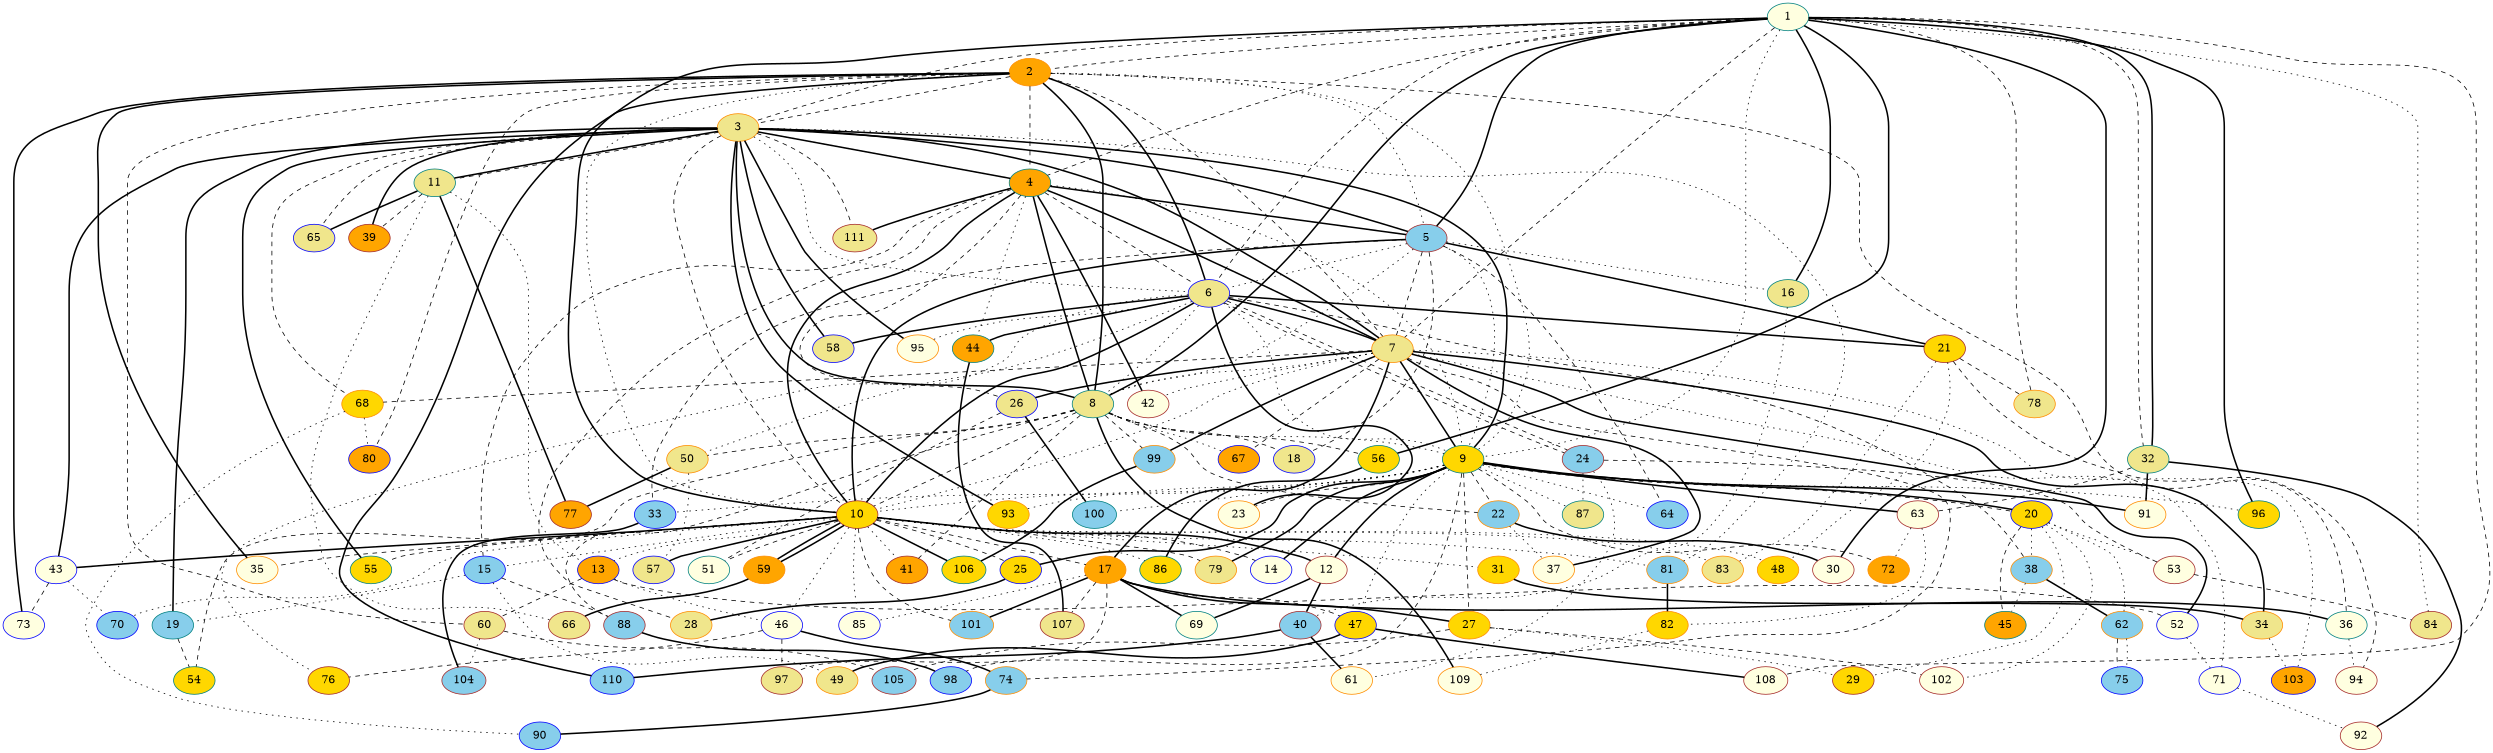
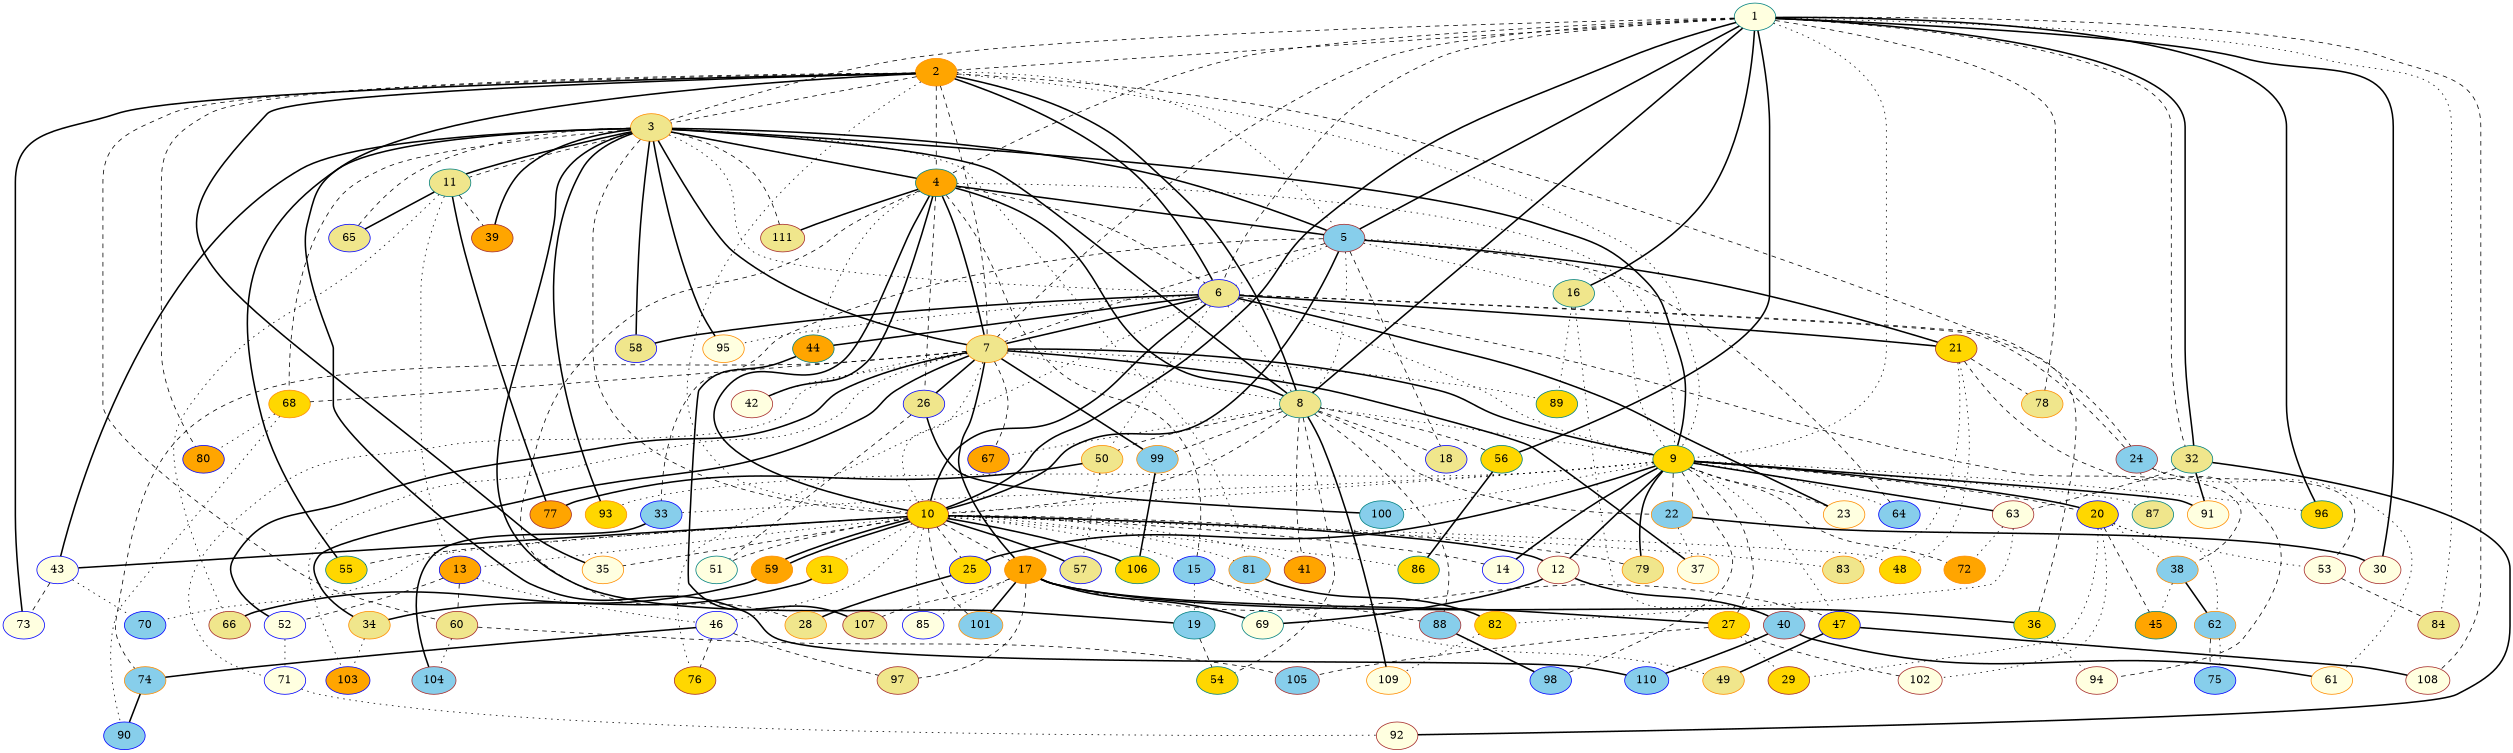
none -> (1557, 404)
(2346, 625) -> (2035, 625)
